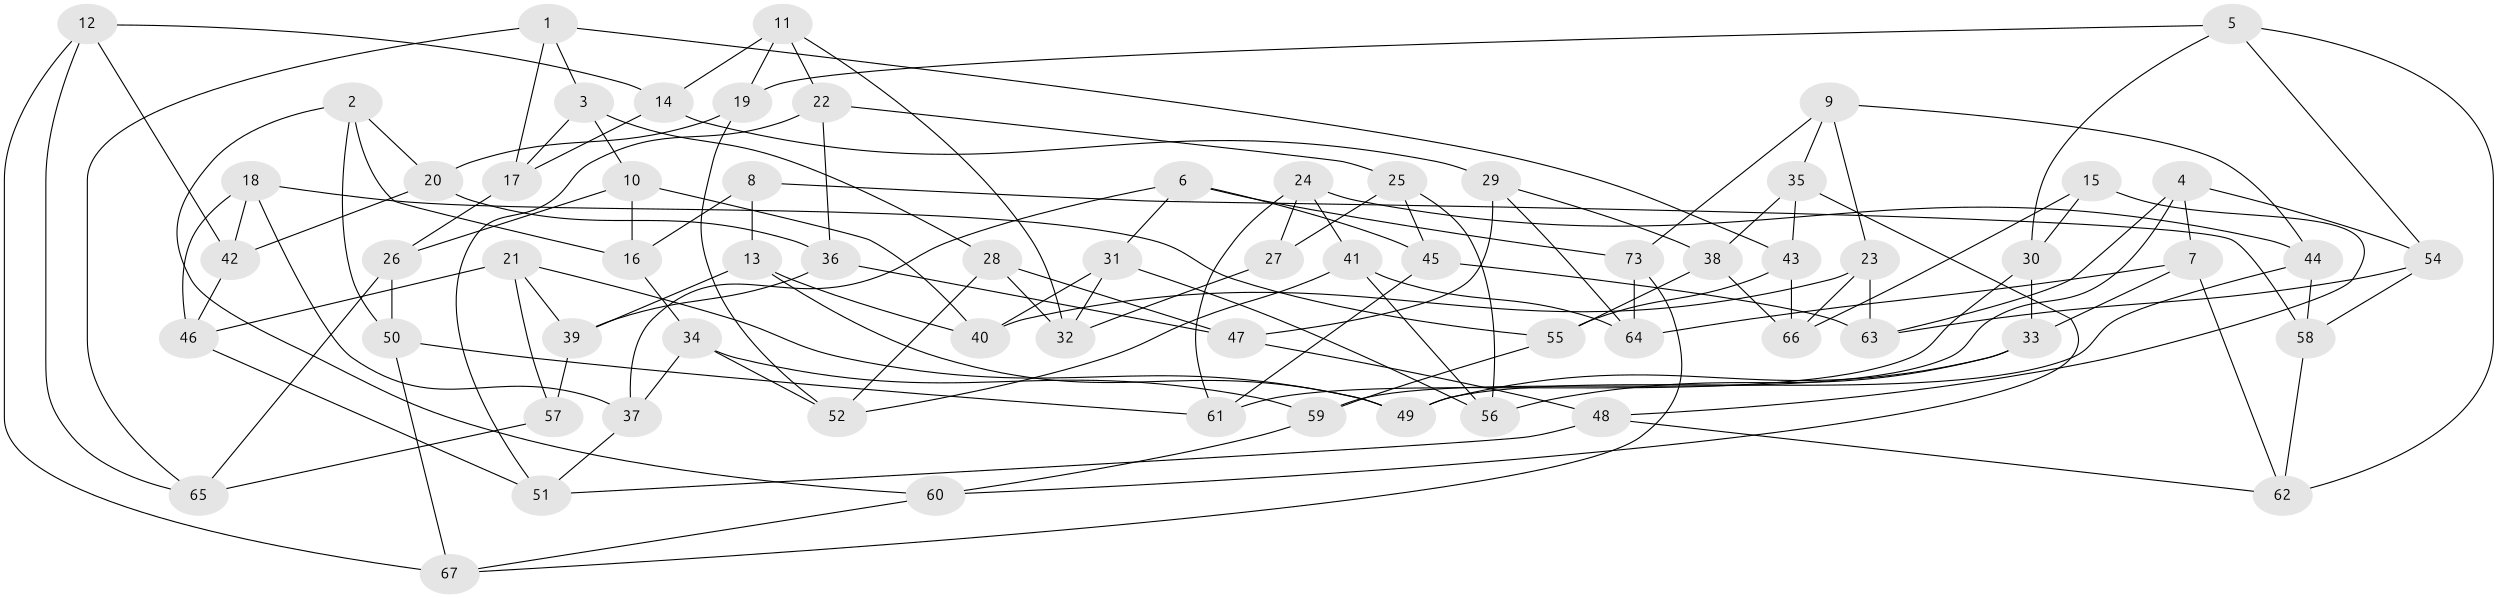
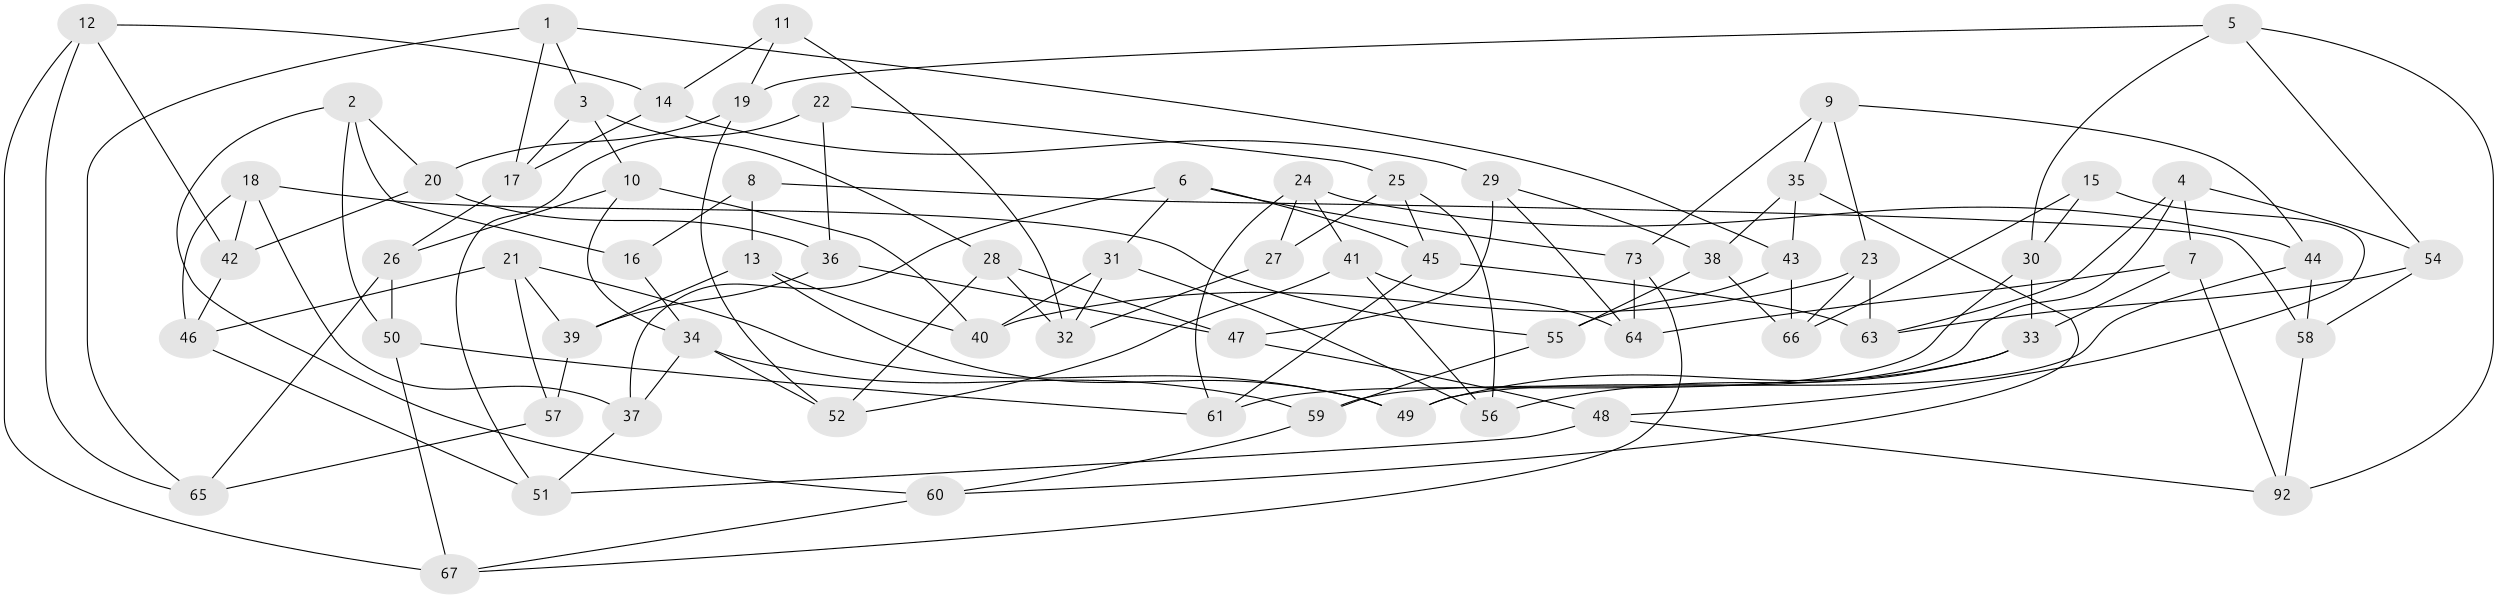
(802, 63) -> none
(632, 227) -> (590, 271)
(2283, 496) -> (2283, 496)
